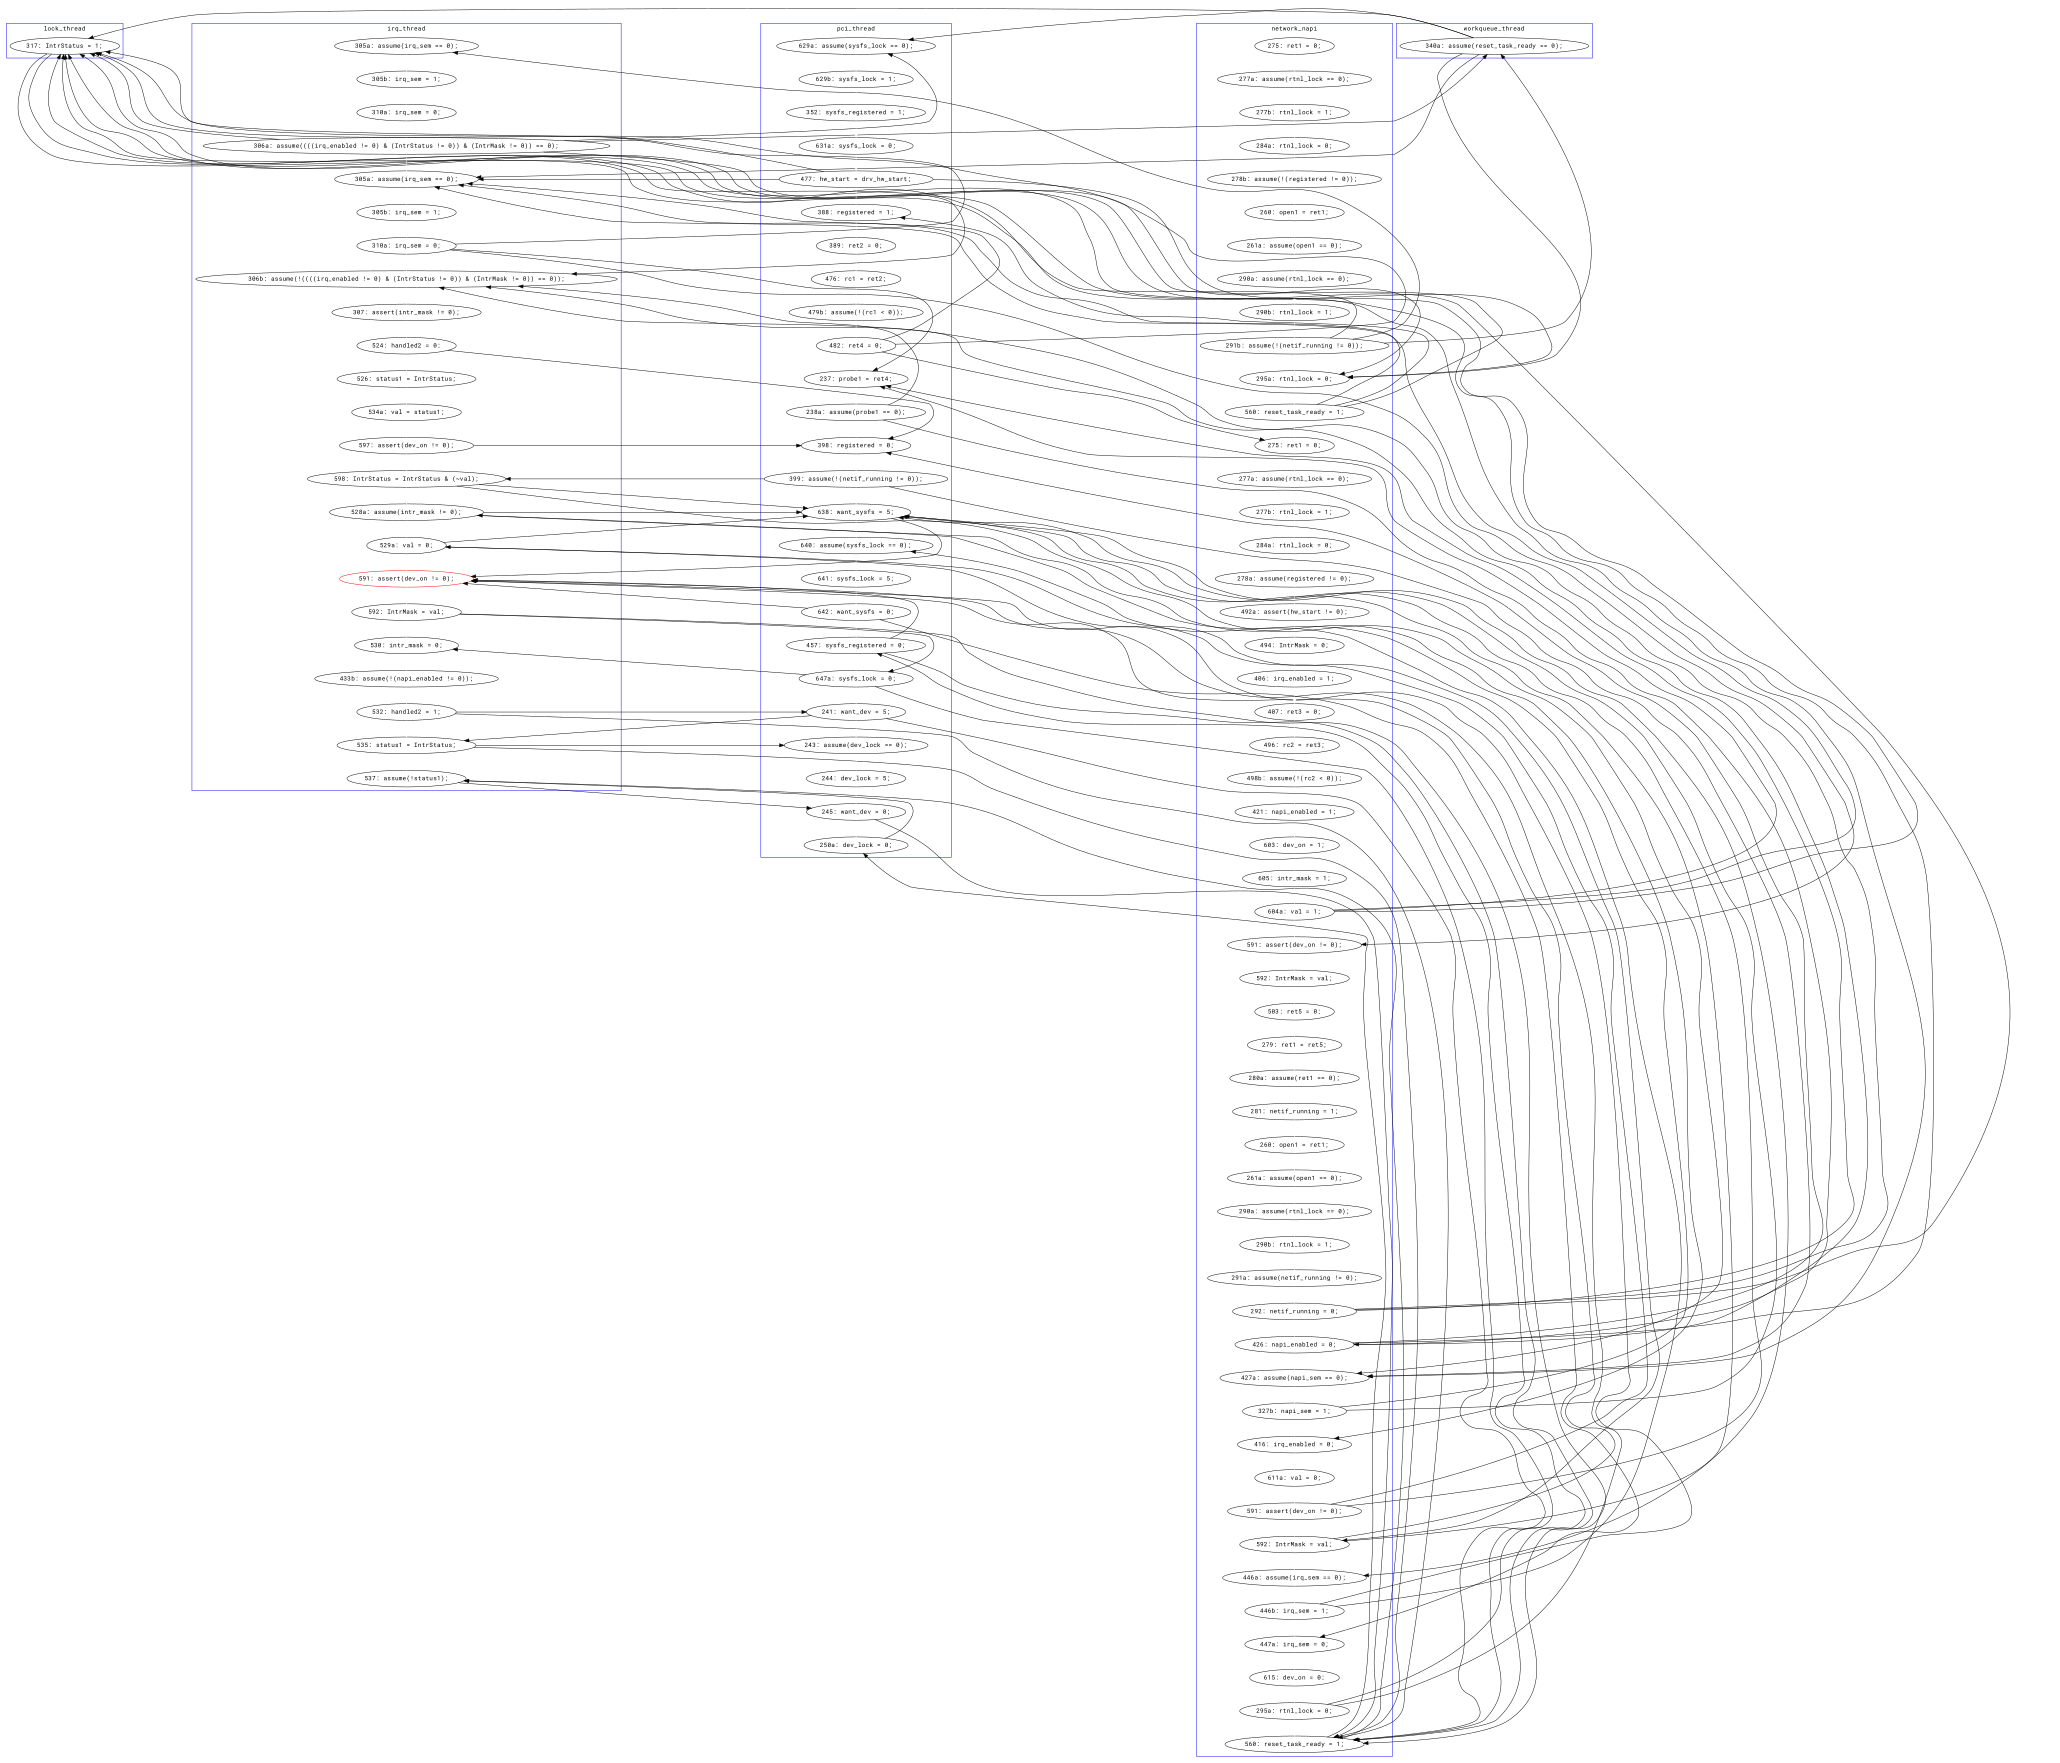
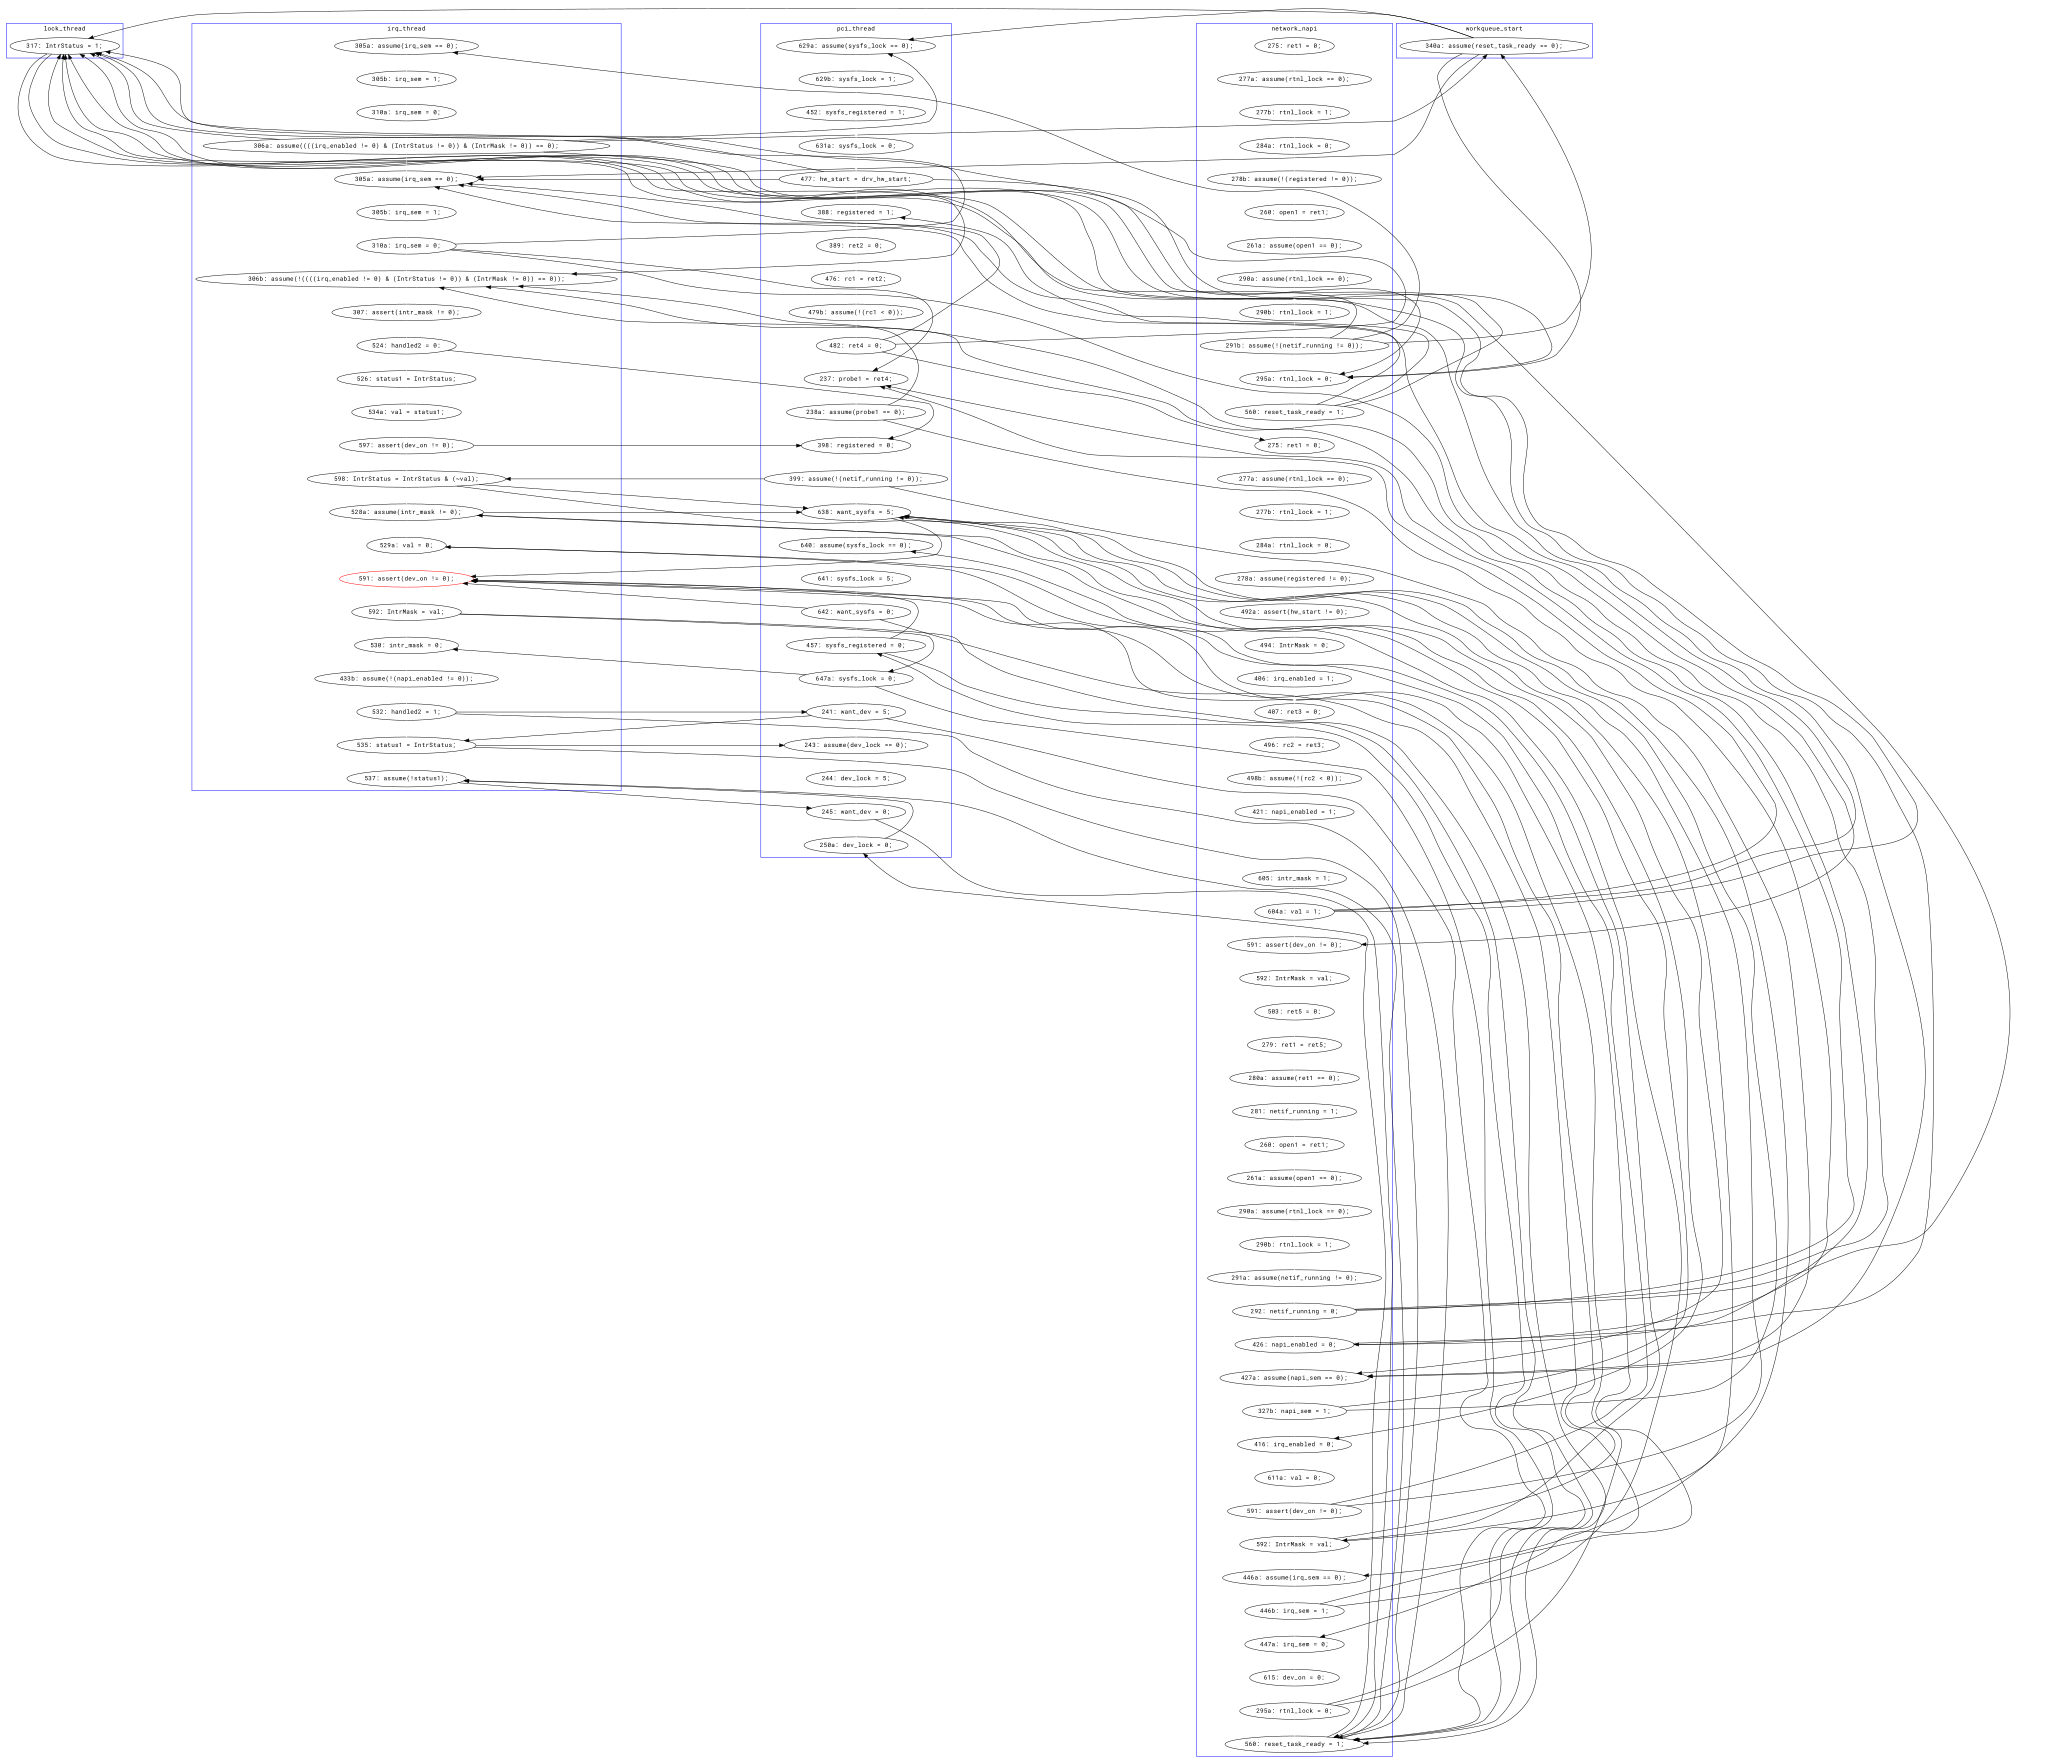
(1494, 29) -> (1494, 29)
(856, 113) -> (856, 113)
(614, 530) -> none
(1738, 801) -> none
(1295, 845) -> none
